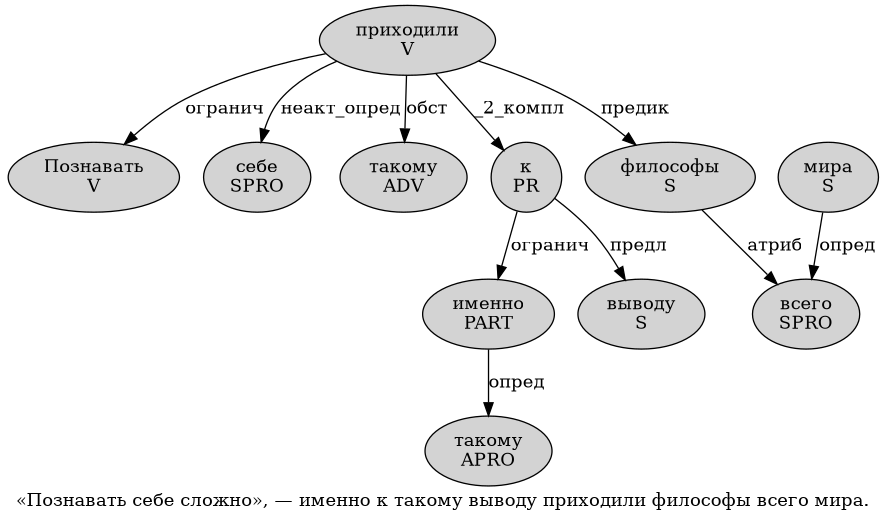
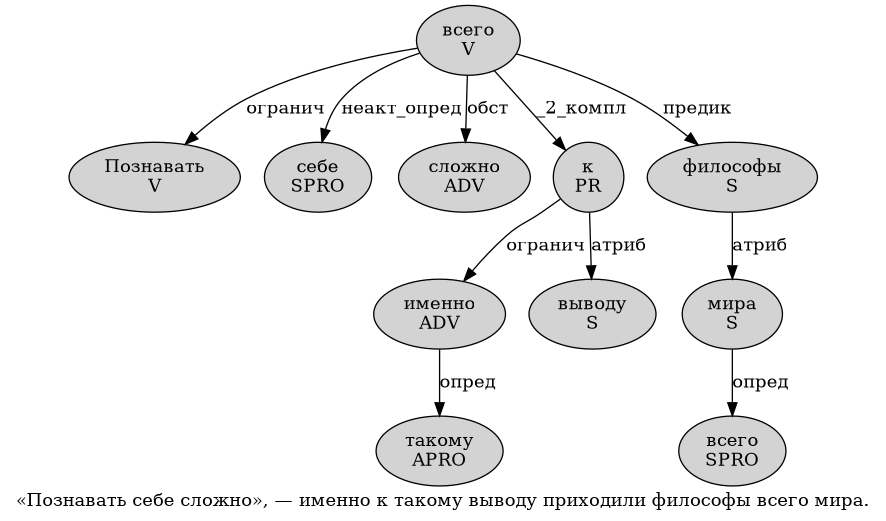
(407, 40) -> (468, 40)
(404, 177) -> (464, 177)
(735, 242) -> (732, 239)
(639, 246) -> (619, 246)
(489, 314) -> (440, 314)
